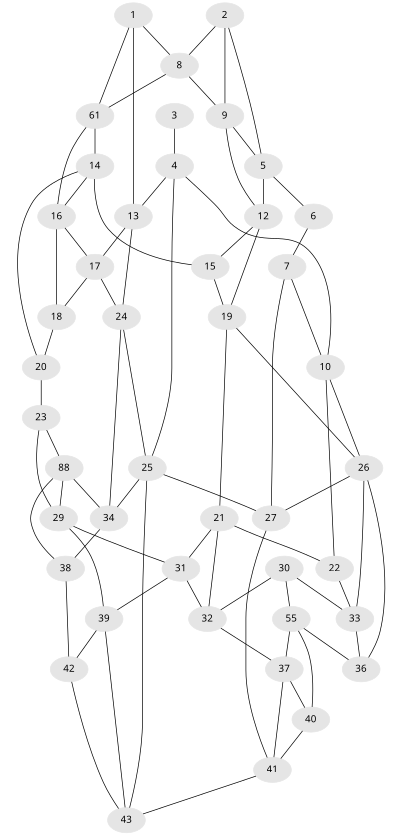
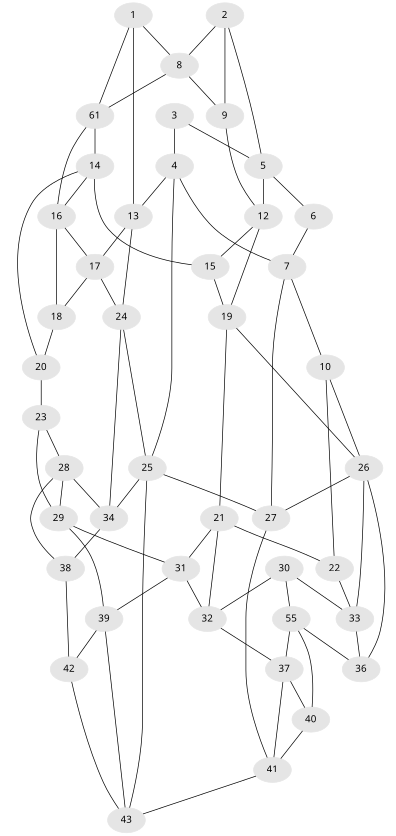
(244, 141) -> (219, 141)
(292, 241) -> (216, 230)
(64, 468) -> (64, 468)
